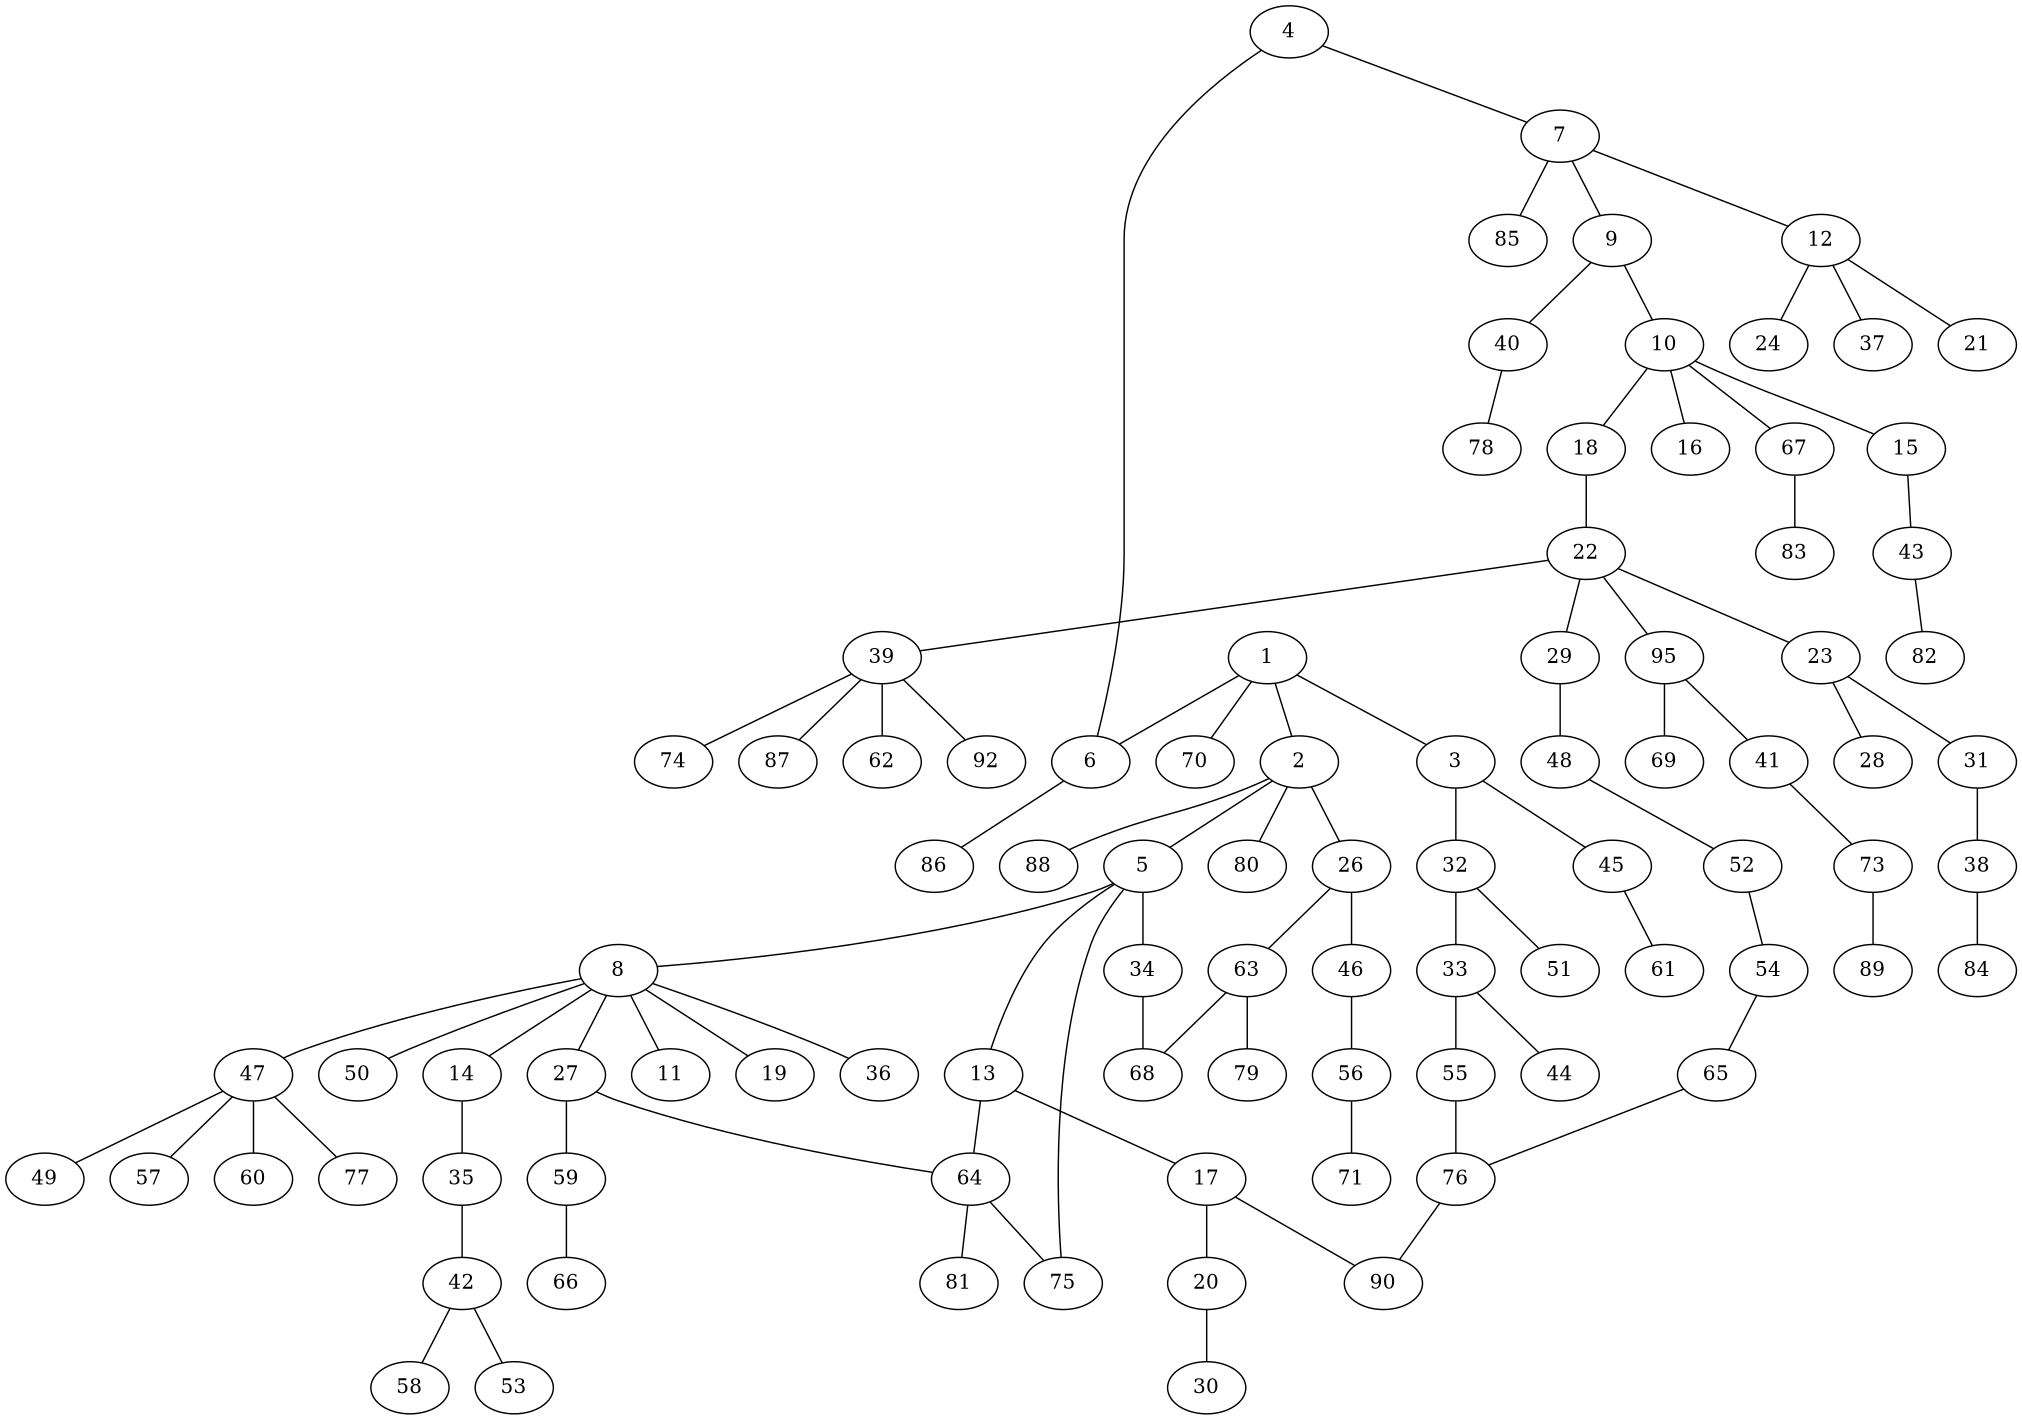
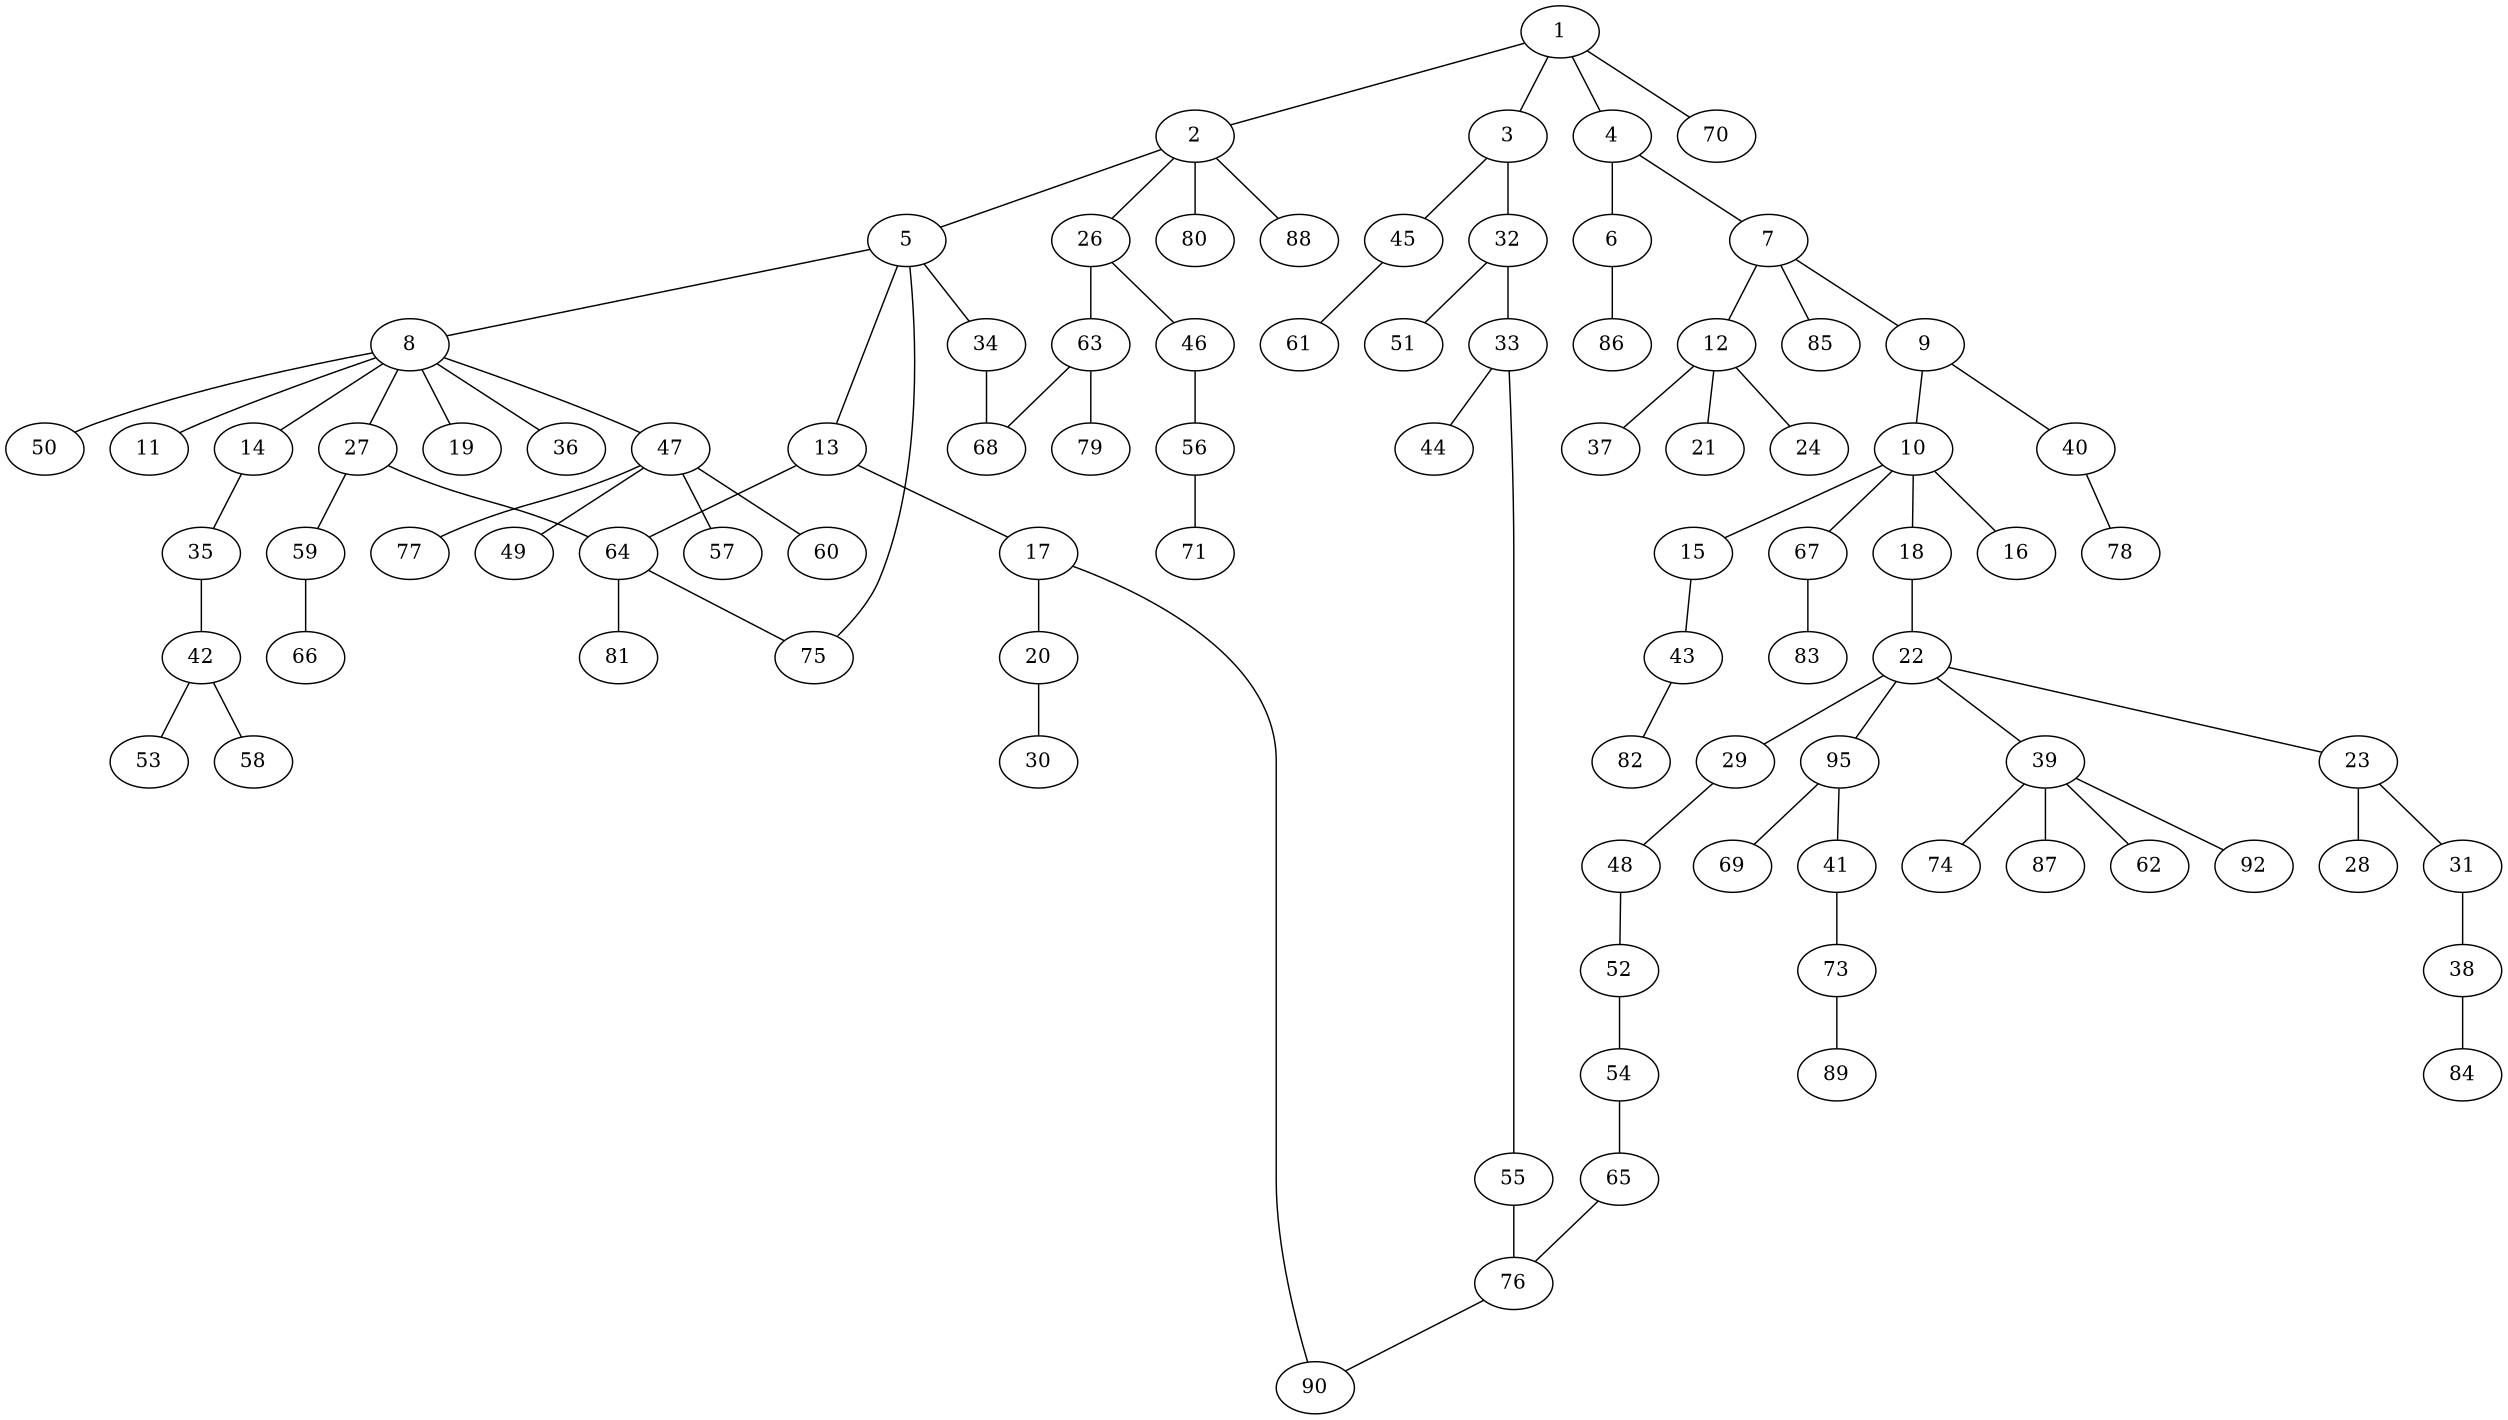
(1179, 710) -> (1586, 84)
